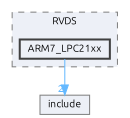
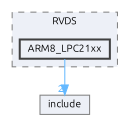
(65, 49) -> (65, 49)
